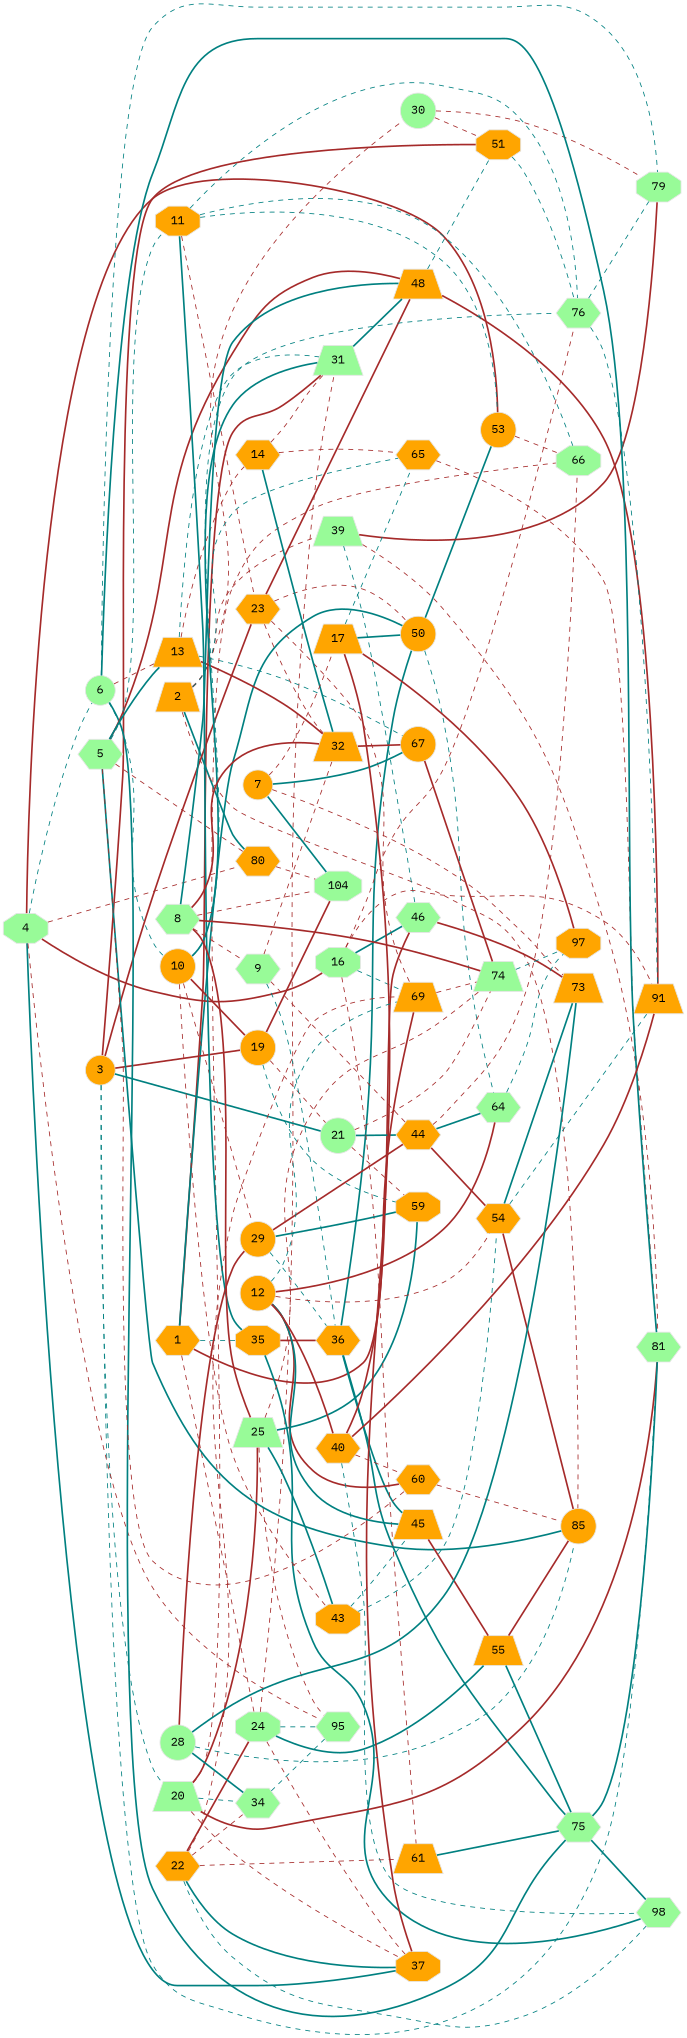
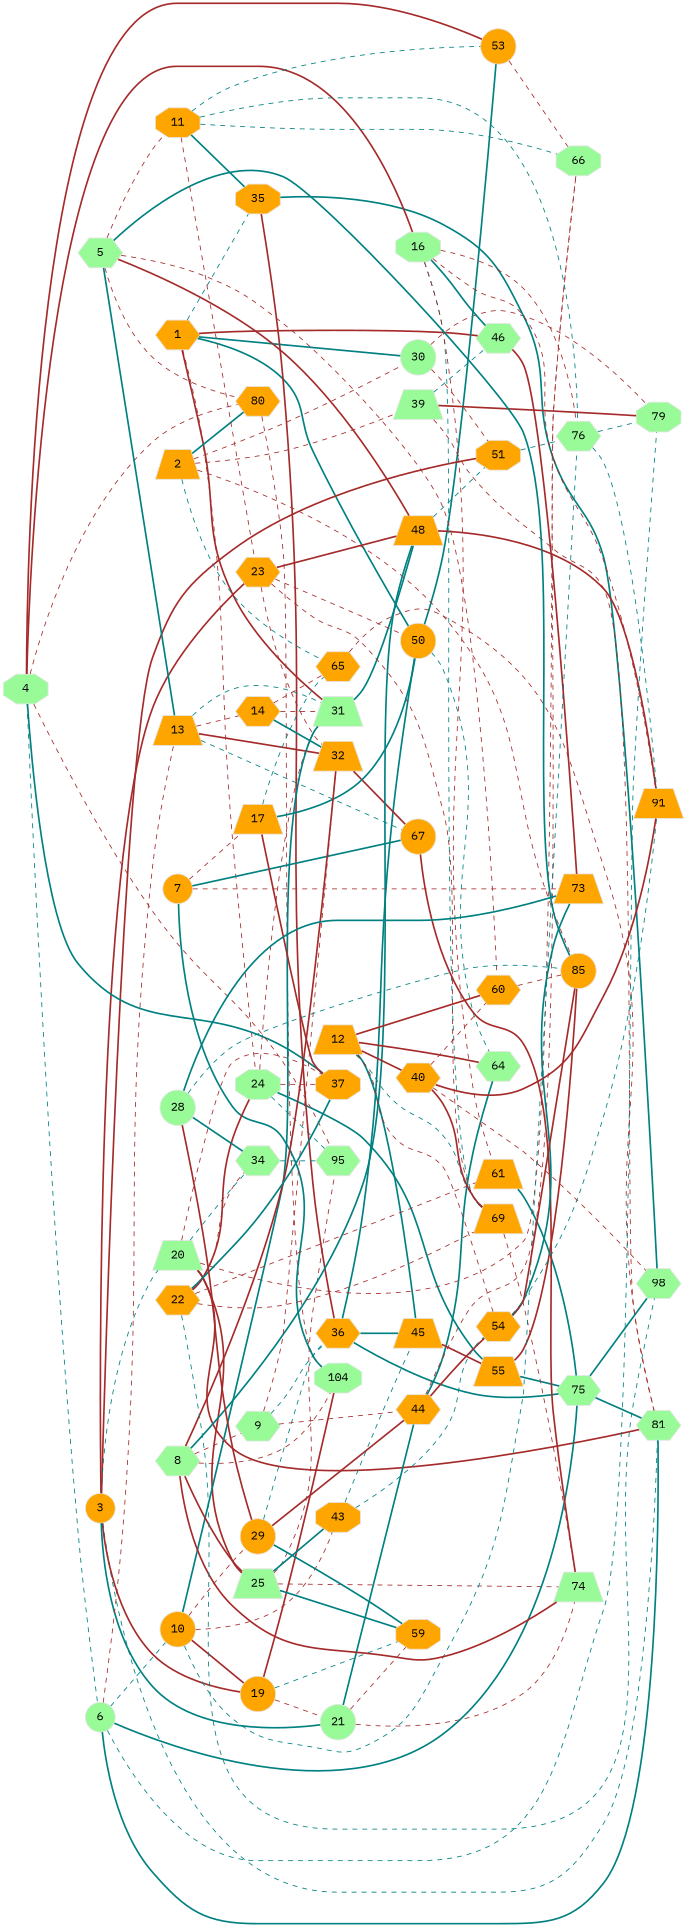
none -> (300, 346)
(133, 485) -> (132, 184)
(578, 943) -> none
(258, 1293) -> (338, 1040)
(366, 1782) -> (530, 1158)
